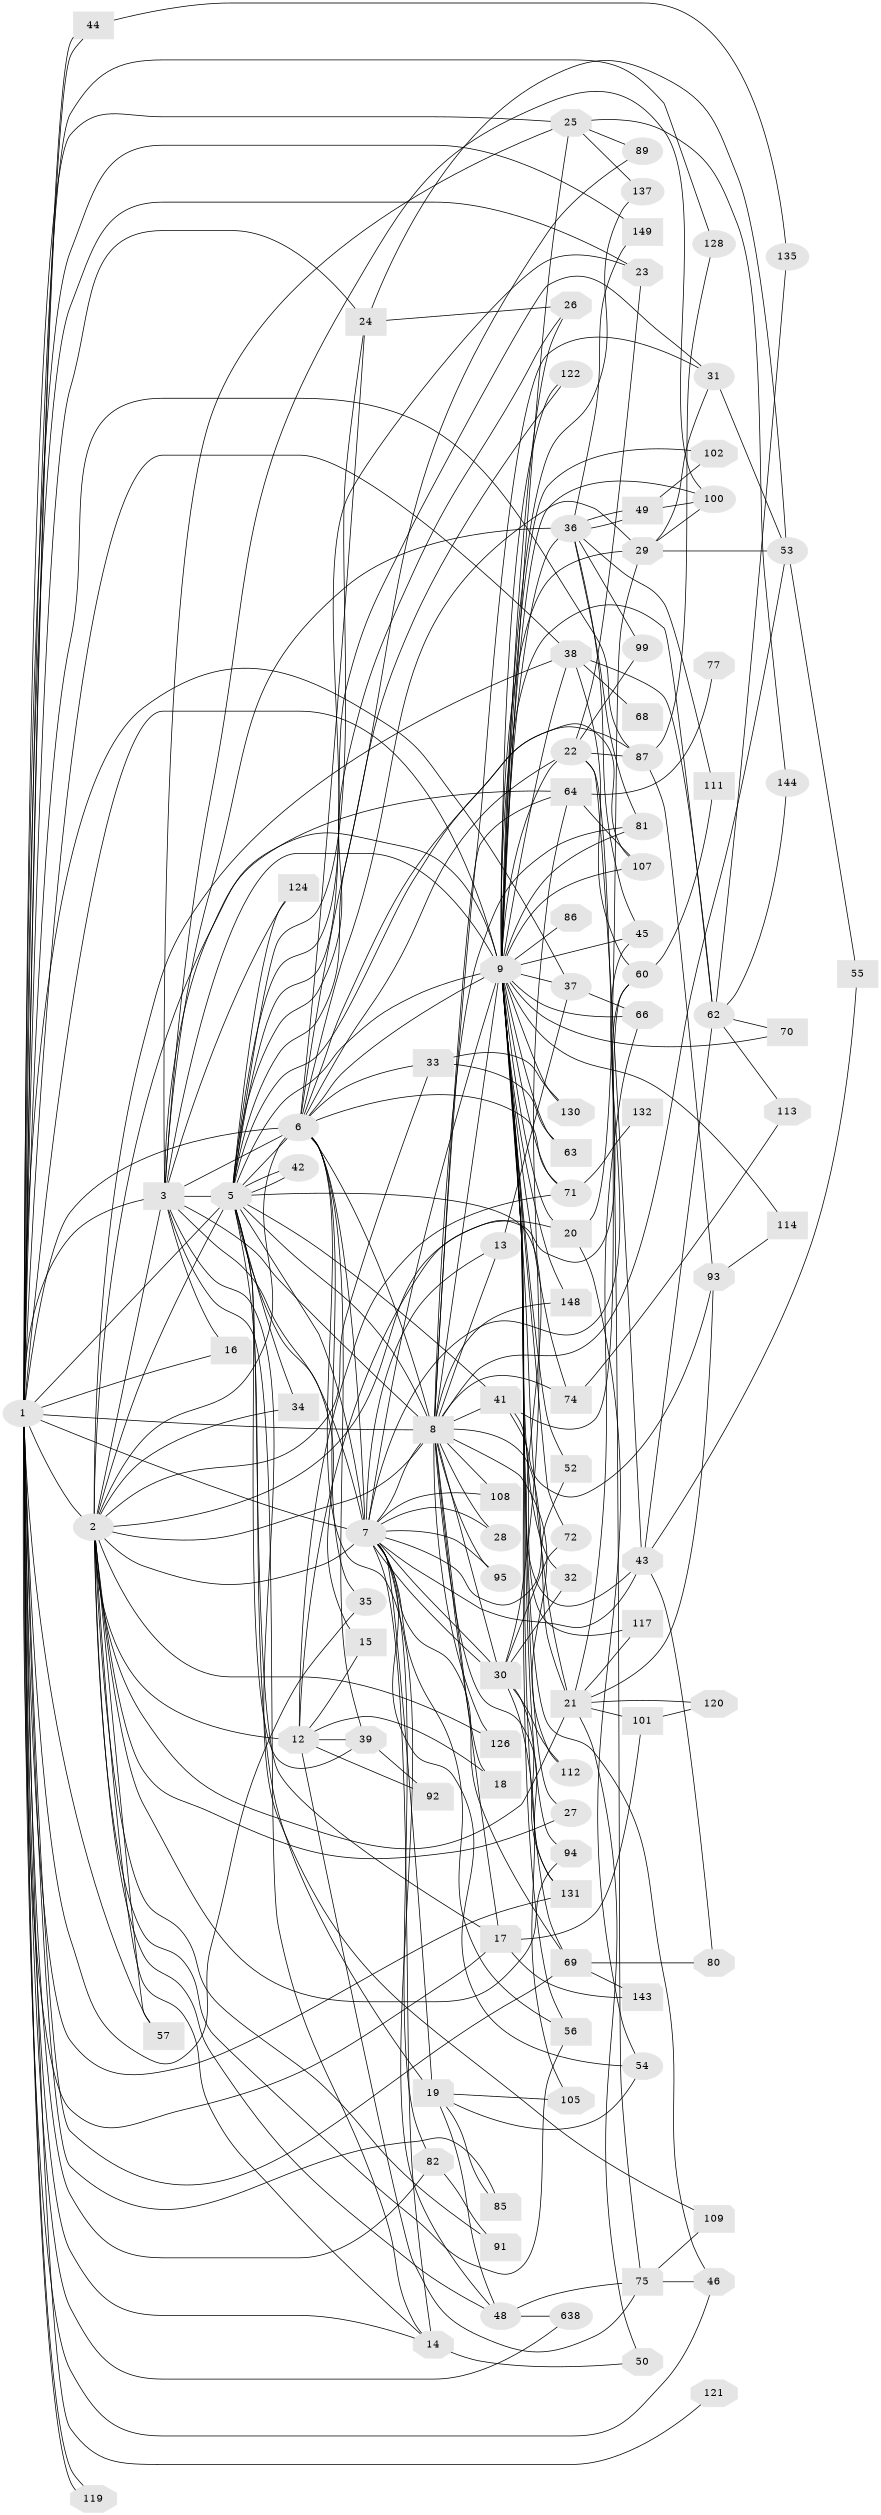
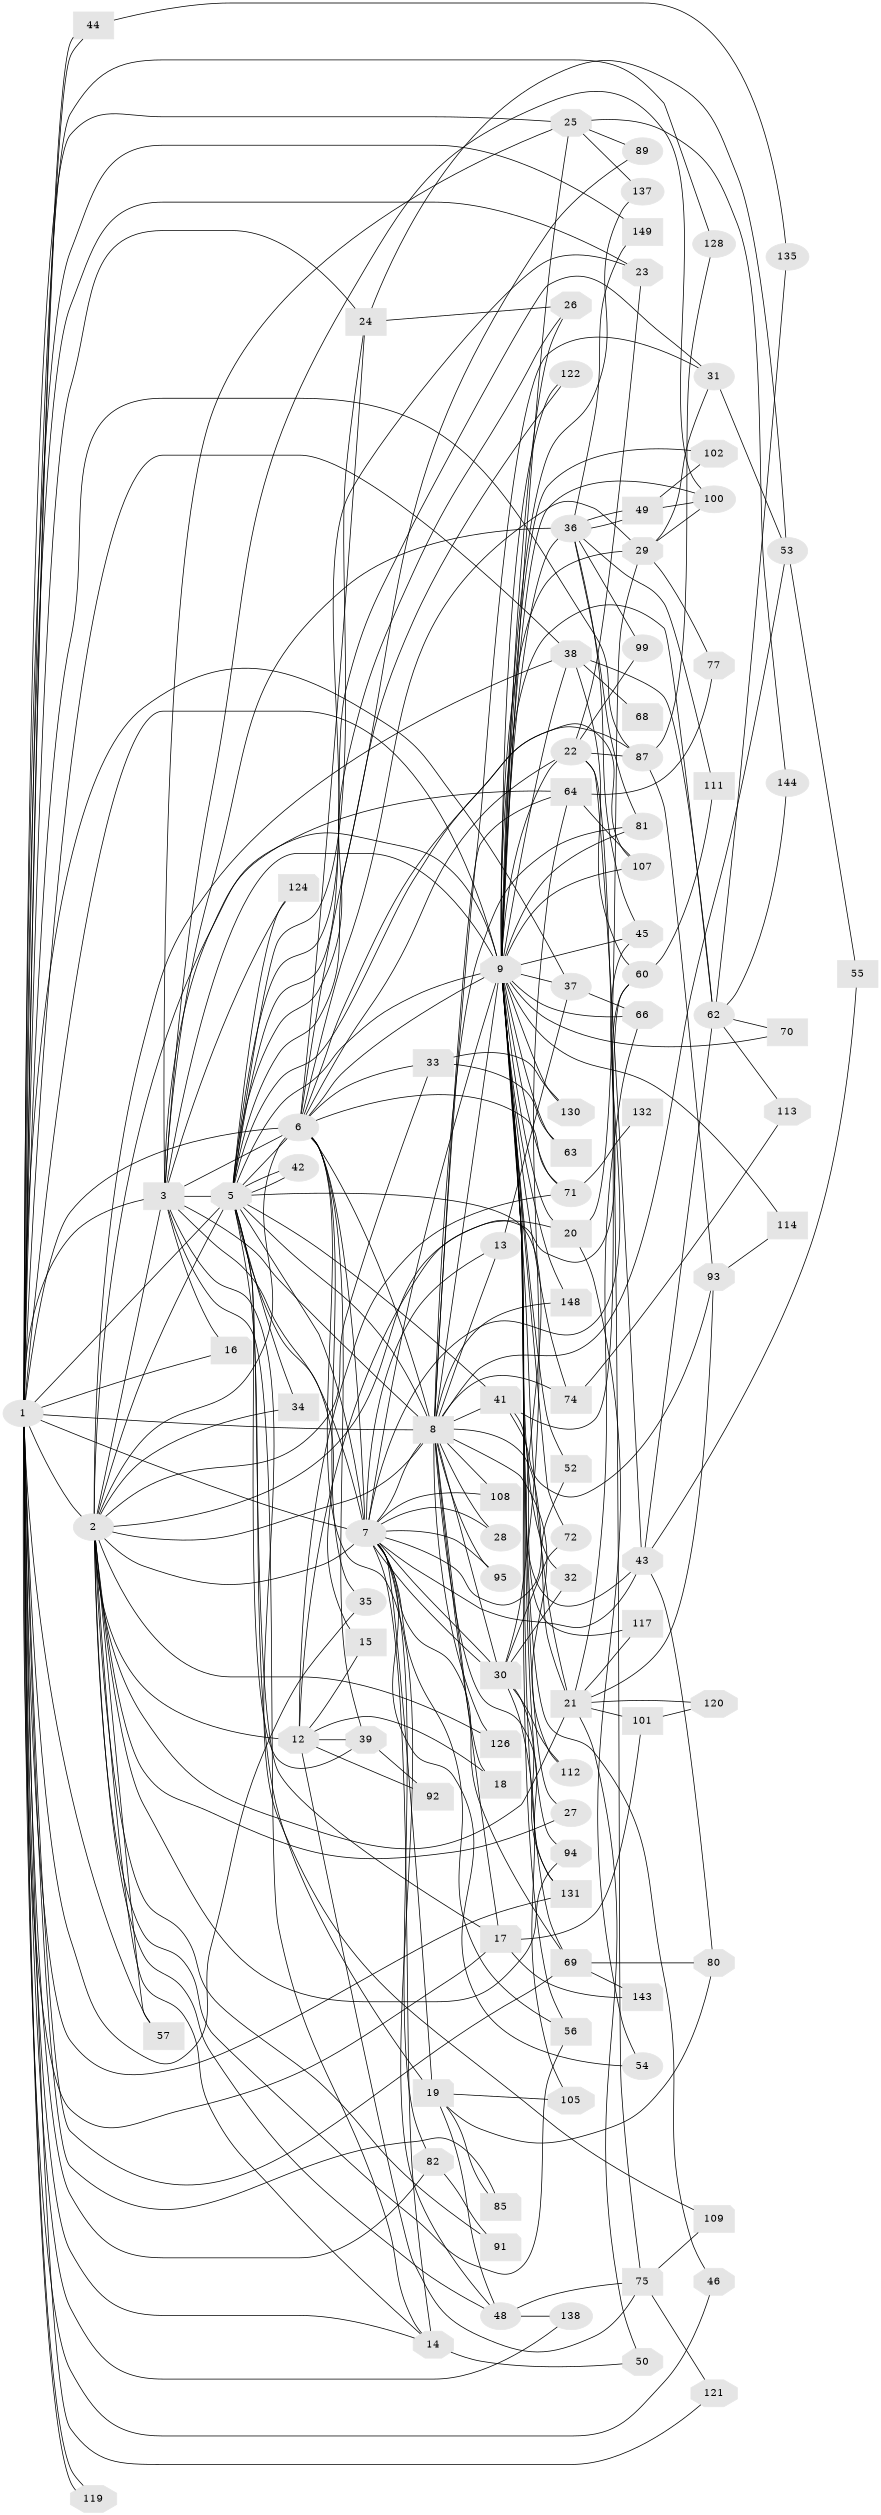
(715, 551) -> (680, 601)
(571, 918) -> none
(537, 2129) -> (617, 2125)
(678, 2282) -> (678, 2337)
(571, 2316) -> (571, 2316)
